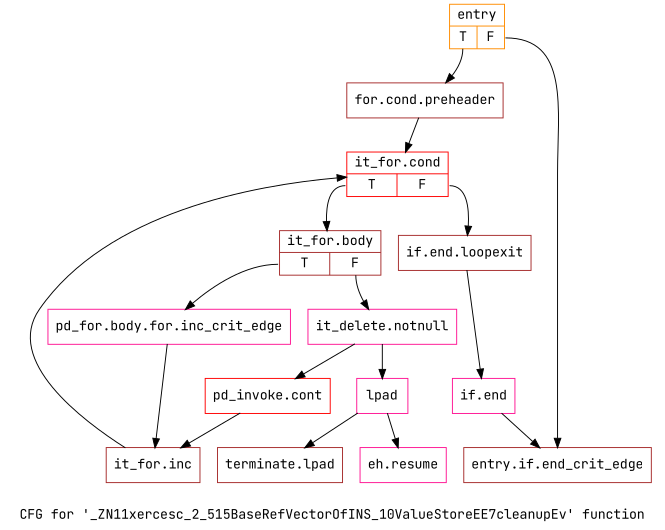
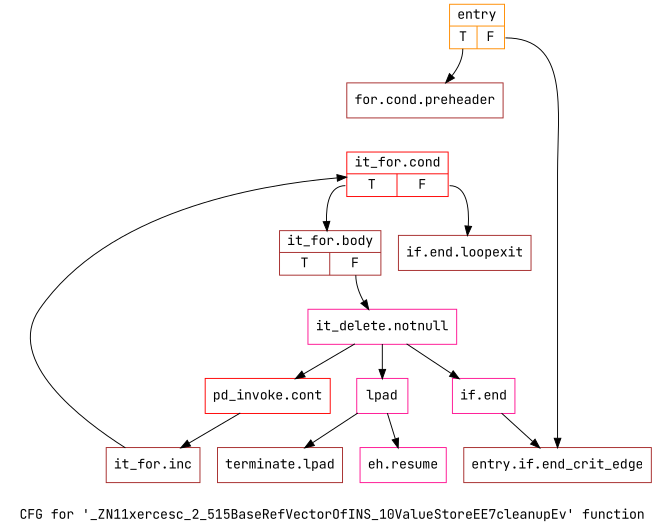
(414, 131) -> none
(474, 320) -> (429, 359)
(169, 327) -> none
